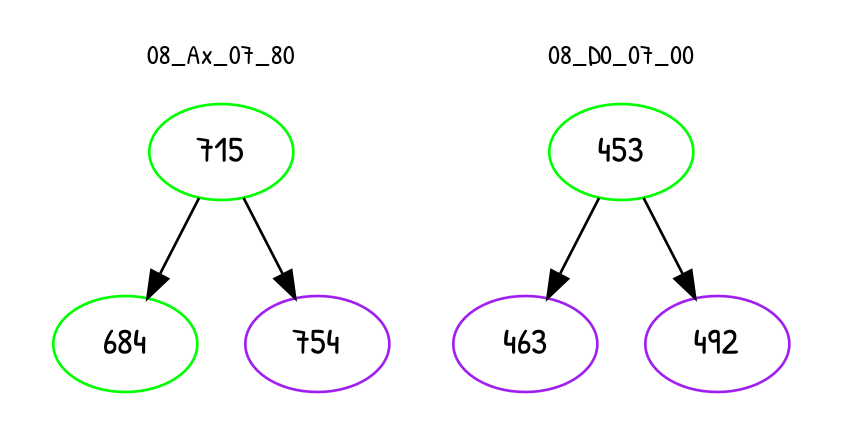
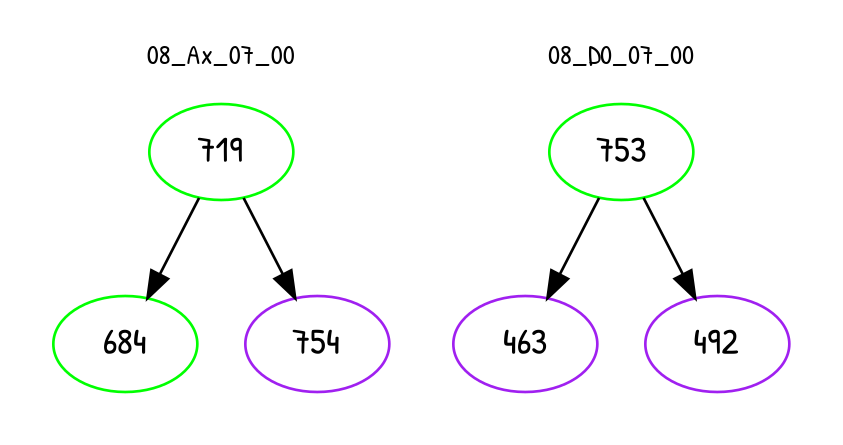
(221, 57) -> (221, 57)
(221, 152) -> (221, 152)
(621, 152) -> (621, 152)
